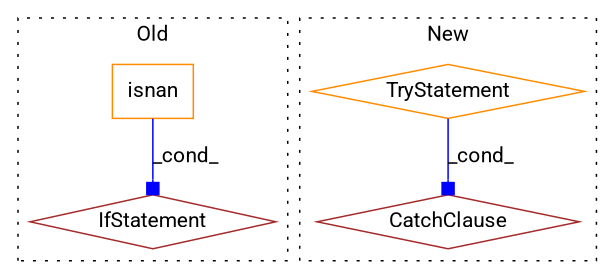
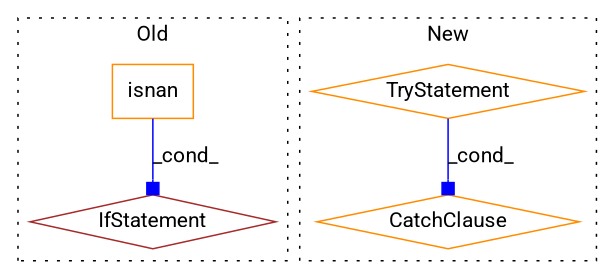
(448, 222) -> (448, 222)
